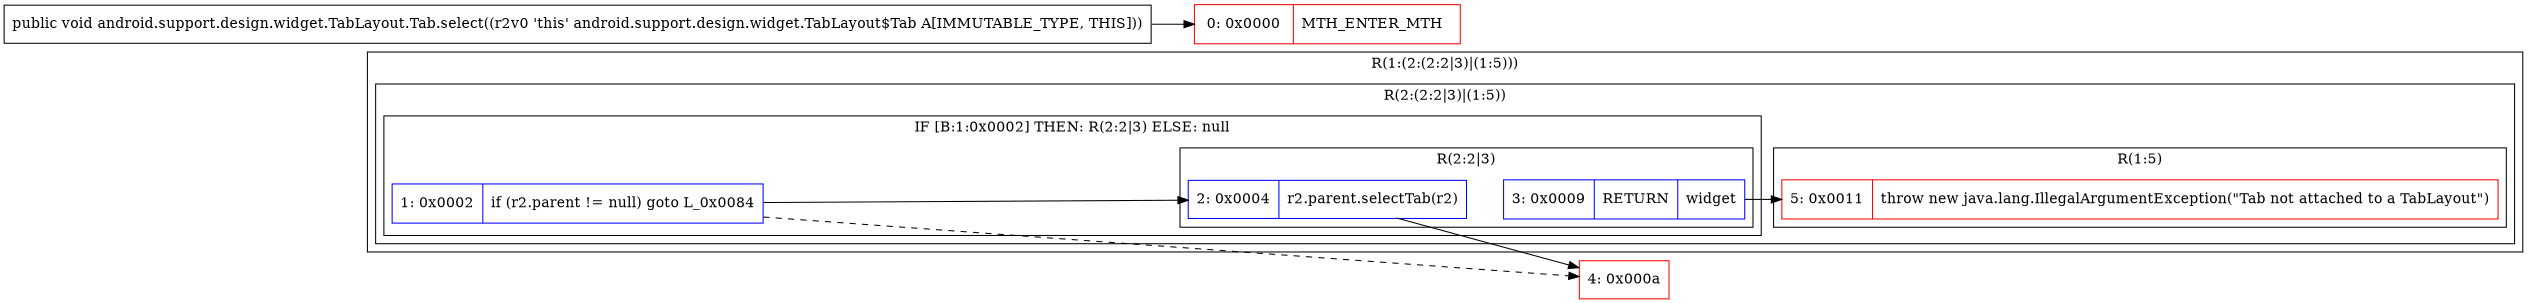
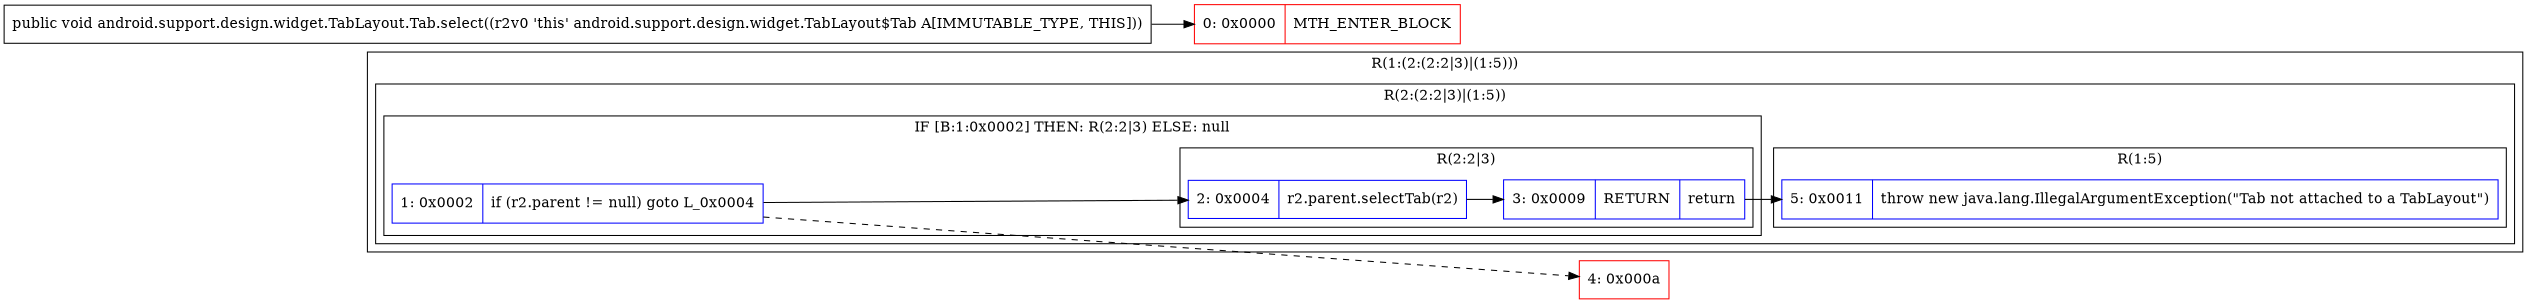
(1372, 24) -> (1373, 24)
(1711, 199) -> (1712, 199)
(2140, 199) -> (2140, 199)
(623, 203) -> (623, 203)
(1483, 242) -> (1480, 199)
